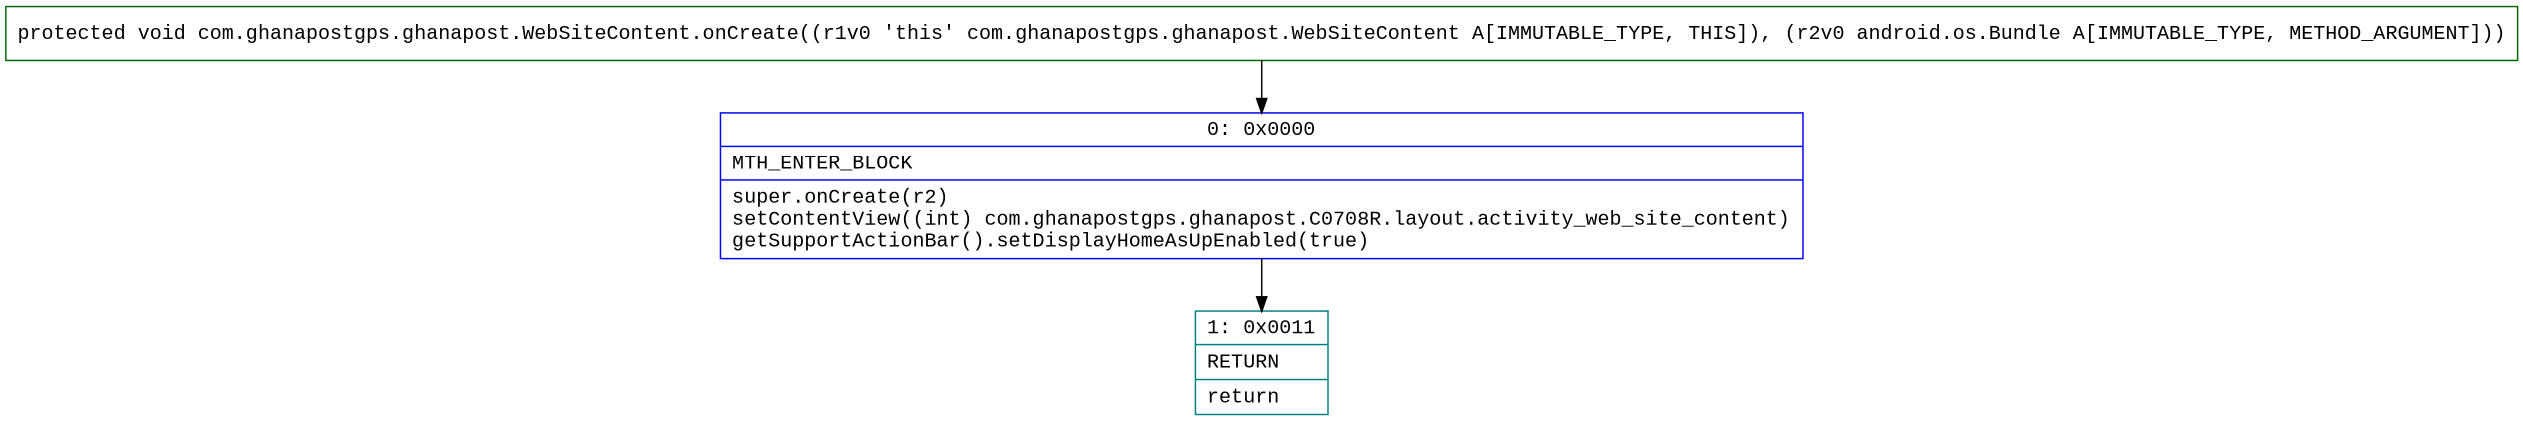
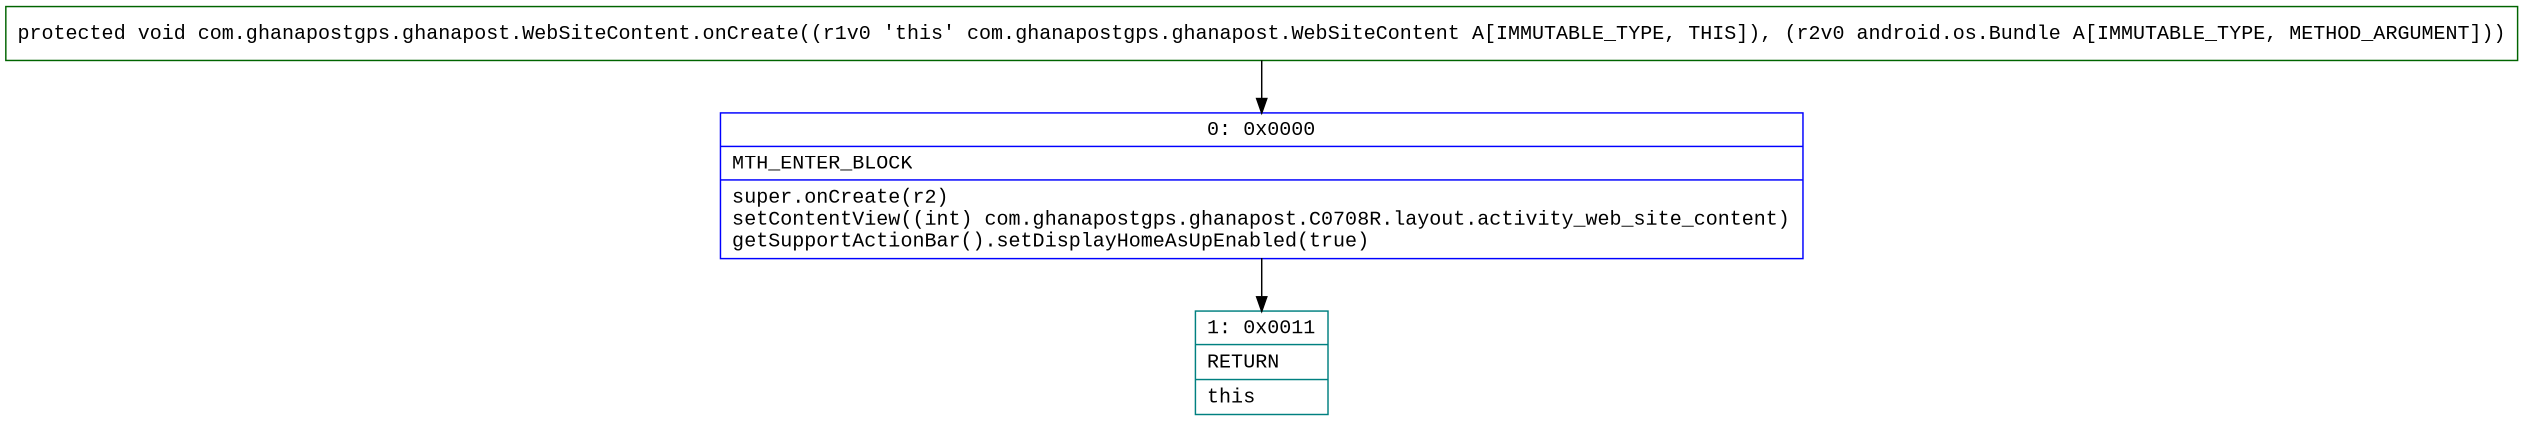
(1244, 396) -> (1232, 396)
